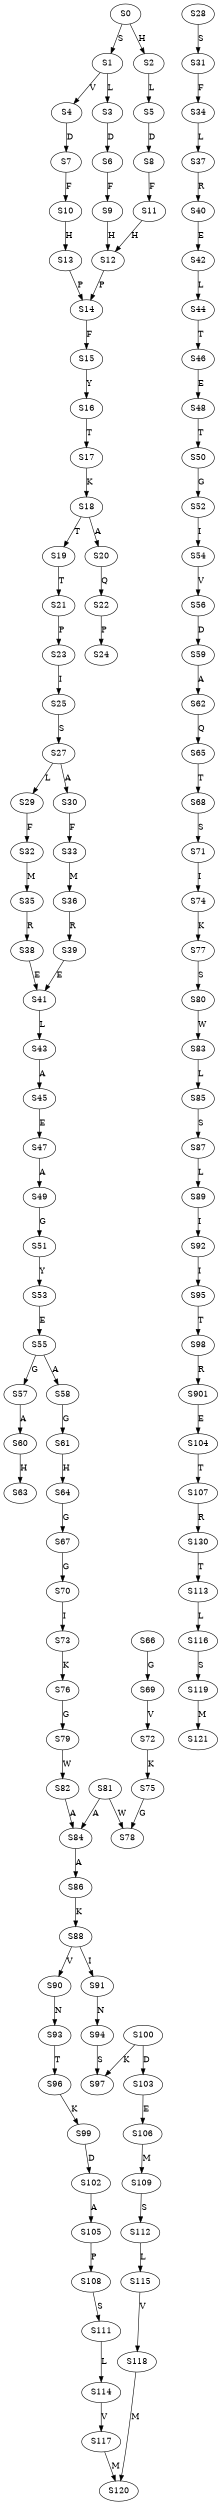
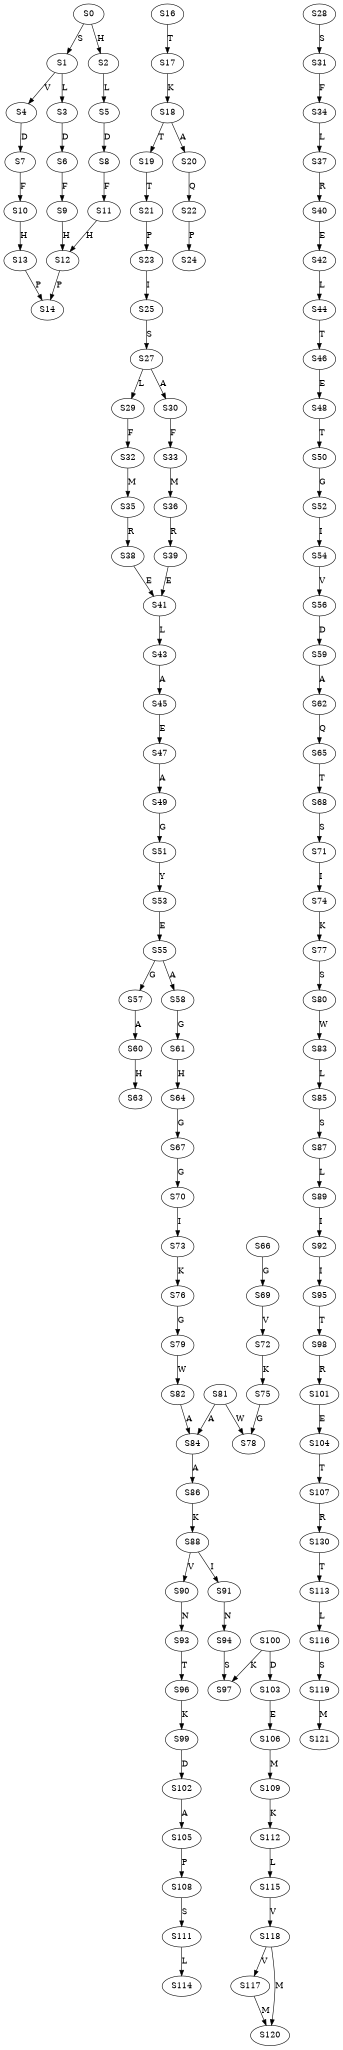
(86, 359) -> none
(198, 1395) -> (319, 1395)
(144, 2208) -> (273, 1814)
(101, 2414) -> (261, 1959)
